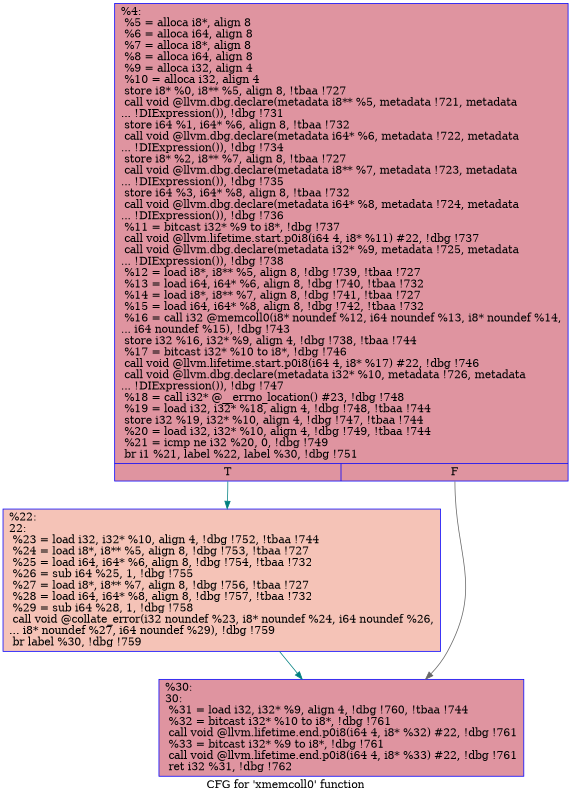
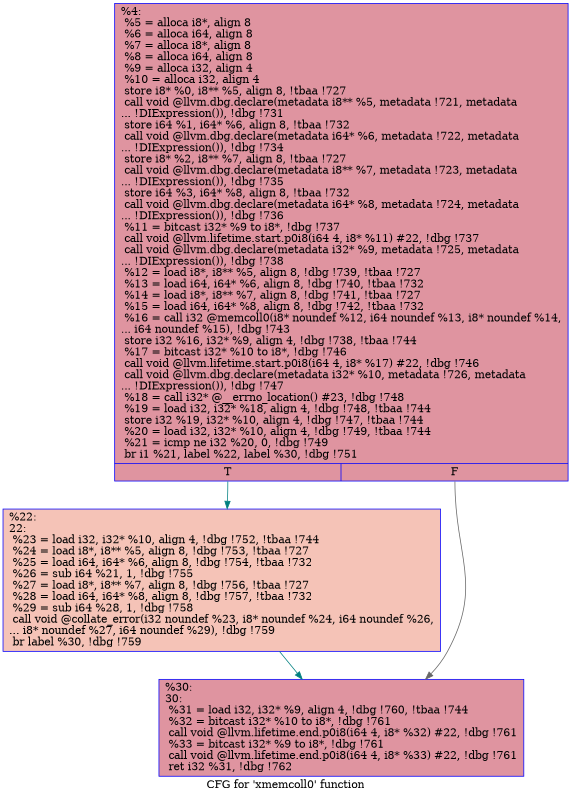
(101, 574) -> (101, 574)
